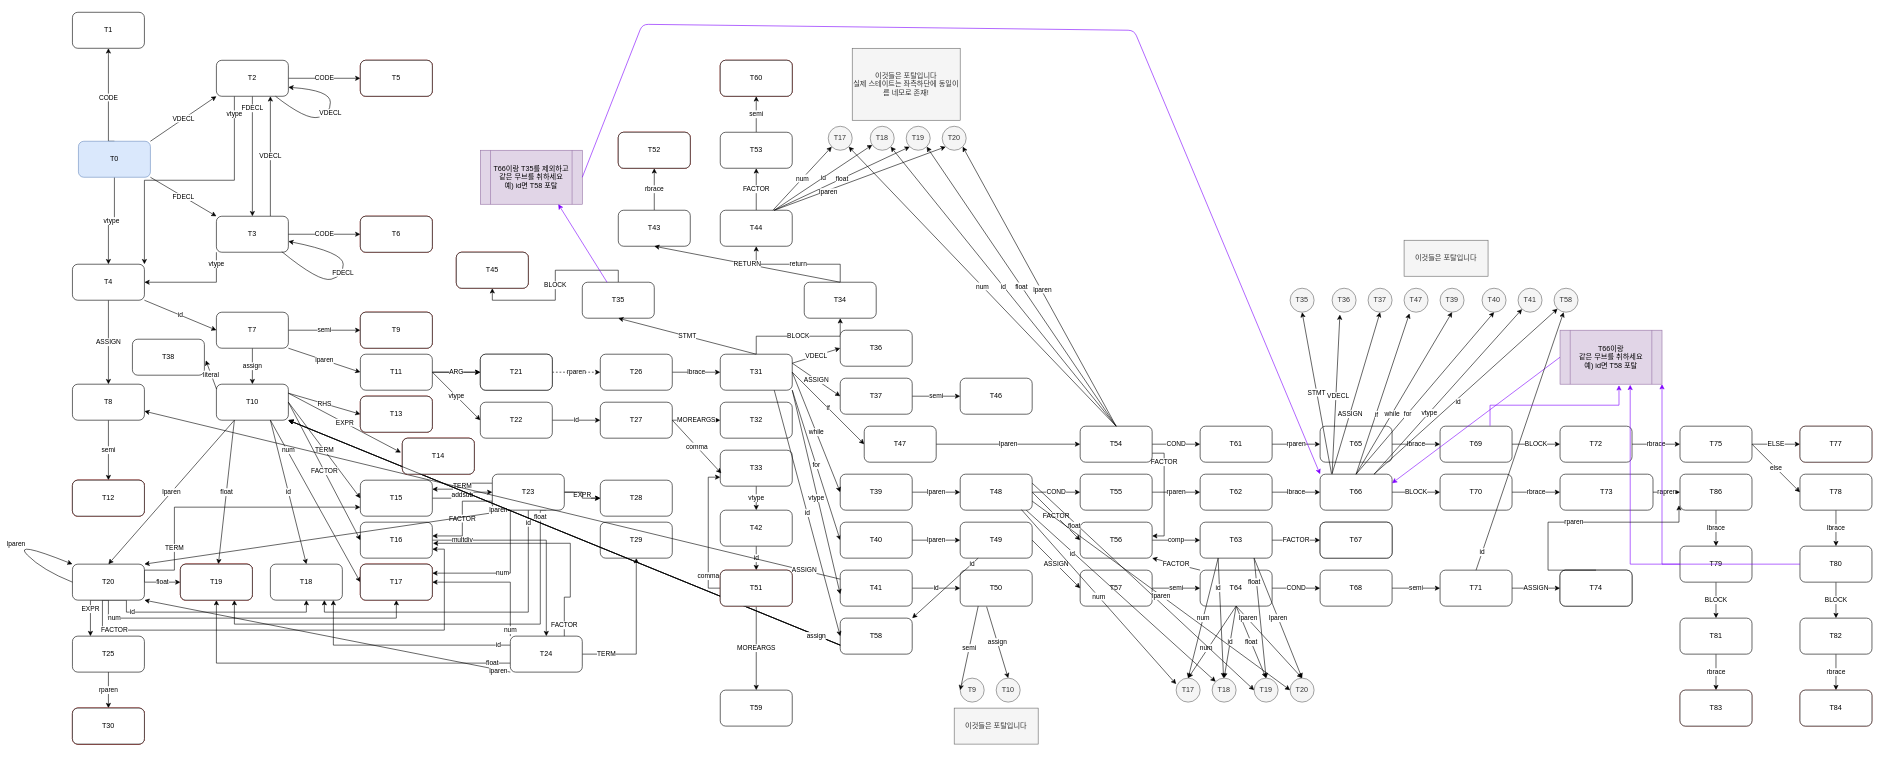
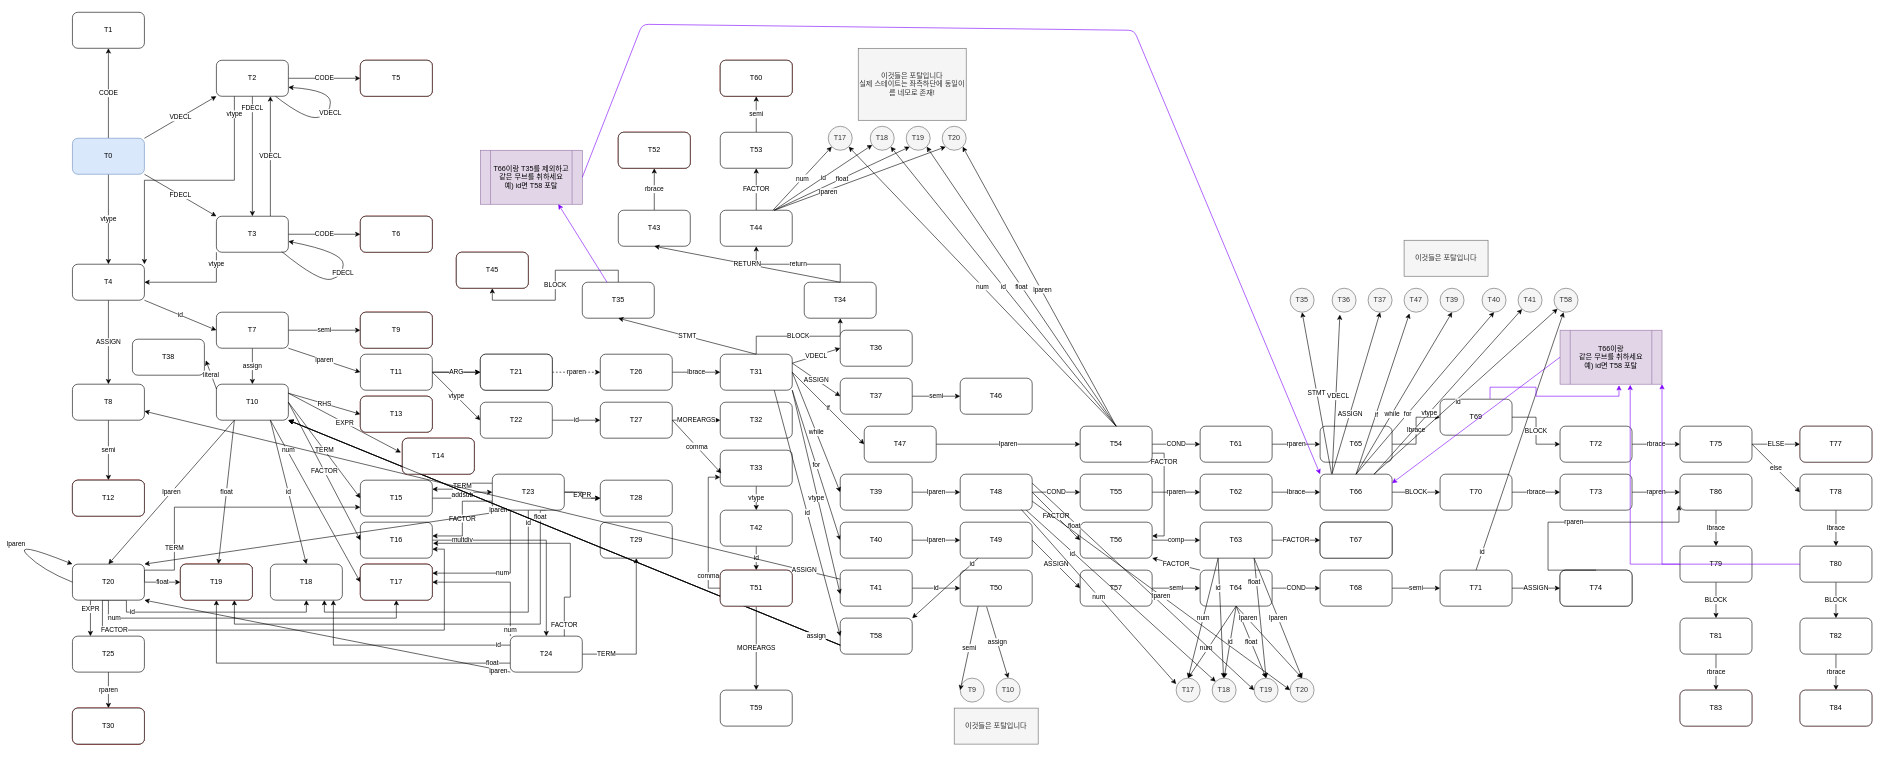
(906, 84) -> (912, 84)
(114, 159) -> (108, 156)
(1476, 444) -> (1476, 417)
(1607, 492) -> (1596, 492)
